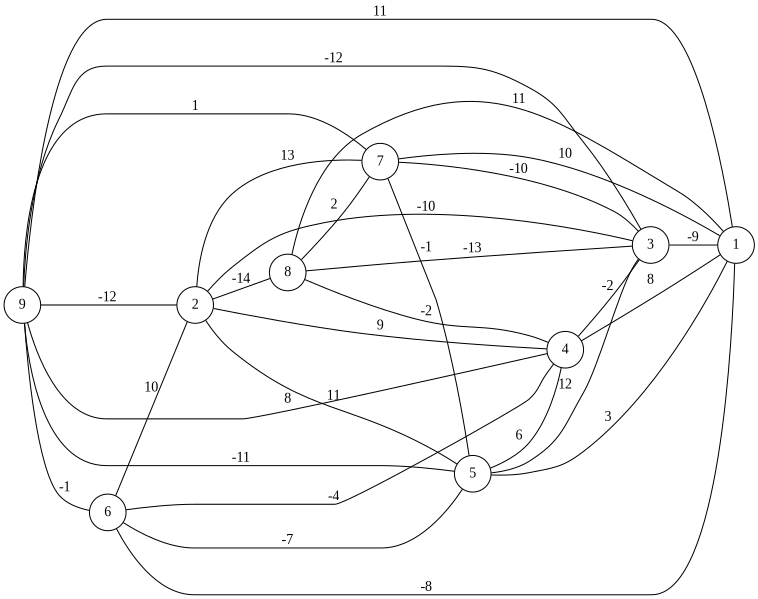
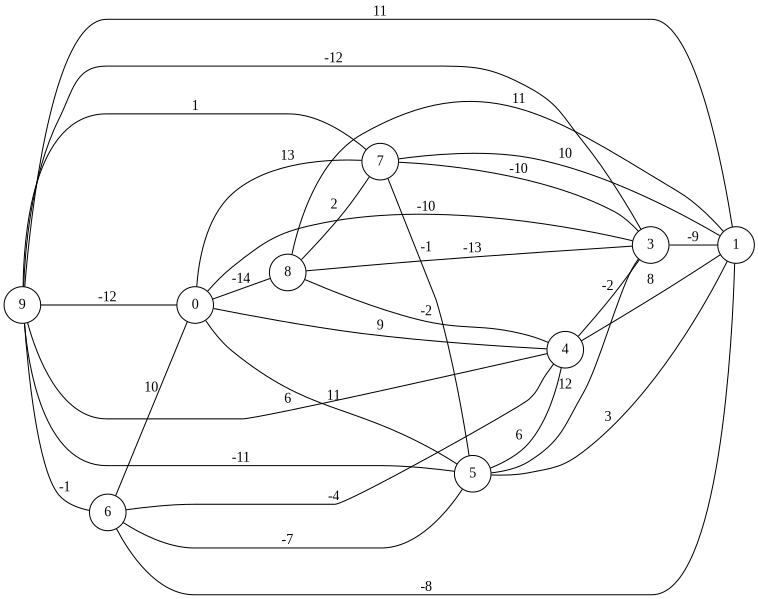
(195, 305) -> (195, 305)
(288, 399) -> (288, 399)
